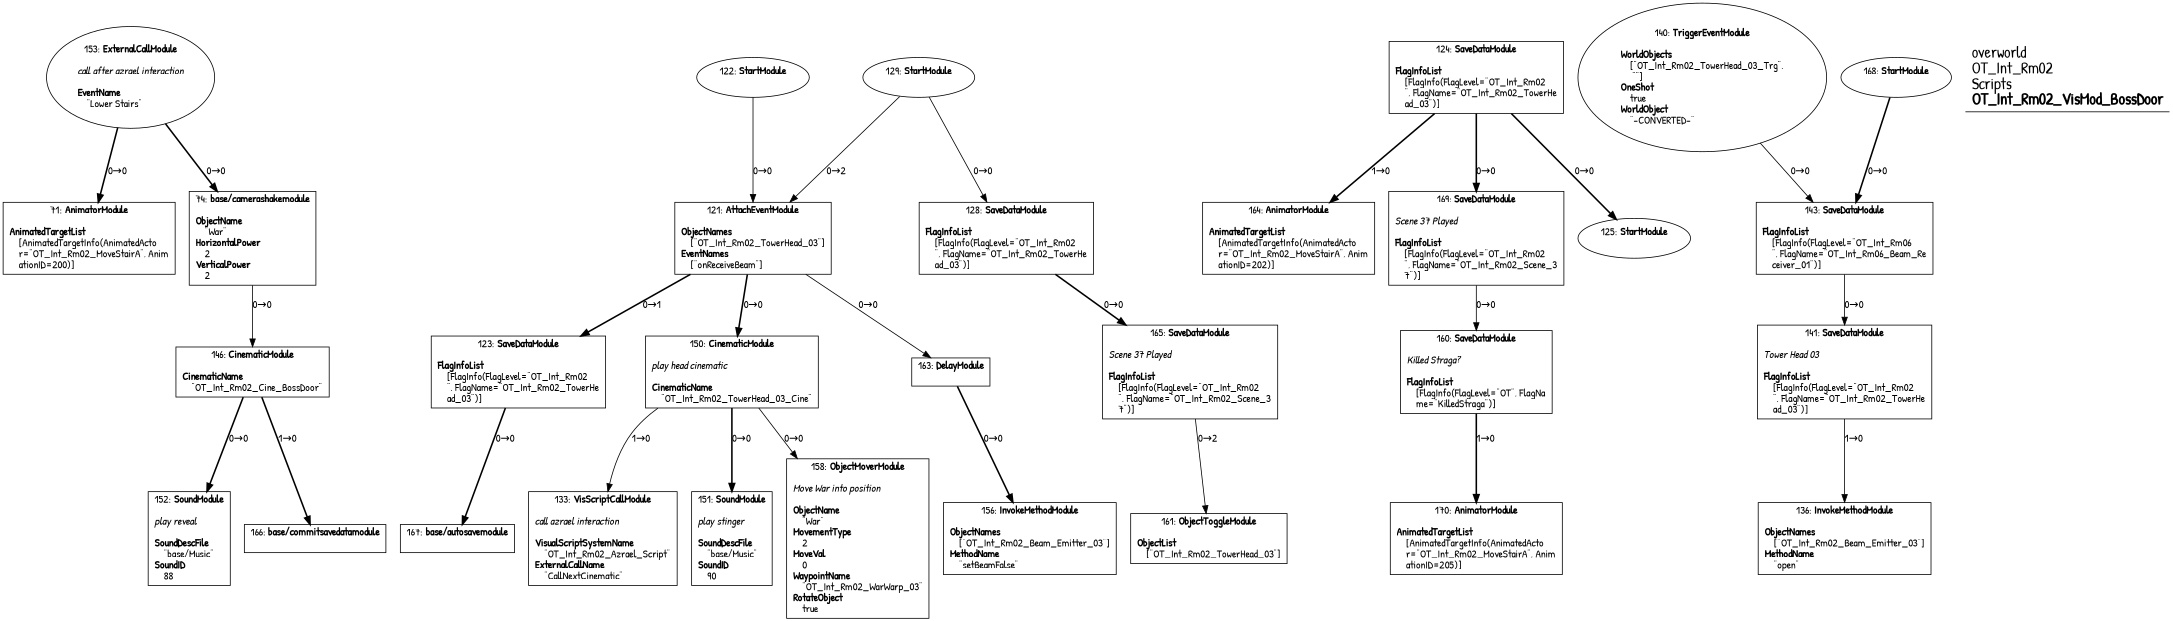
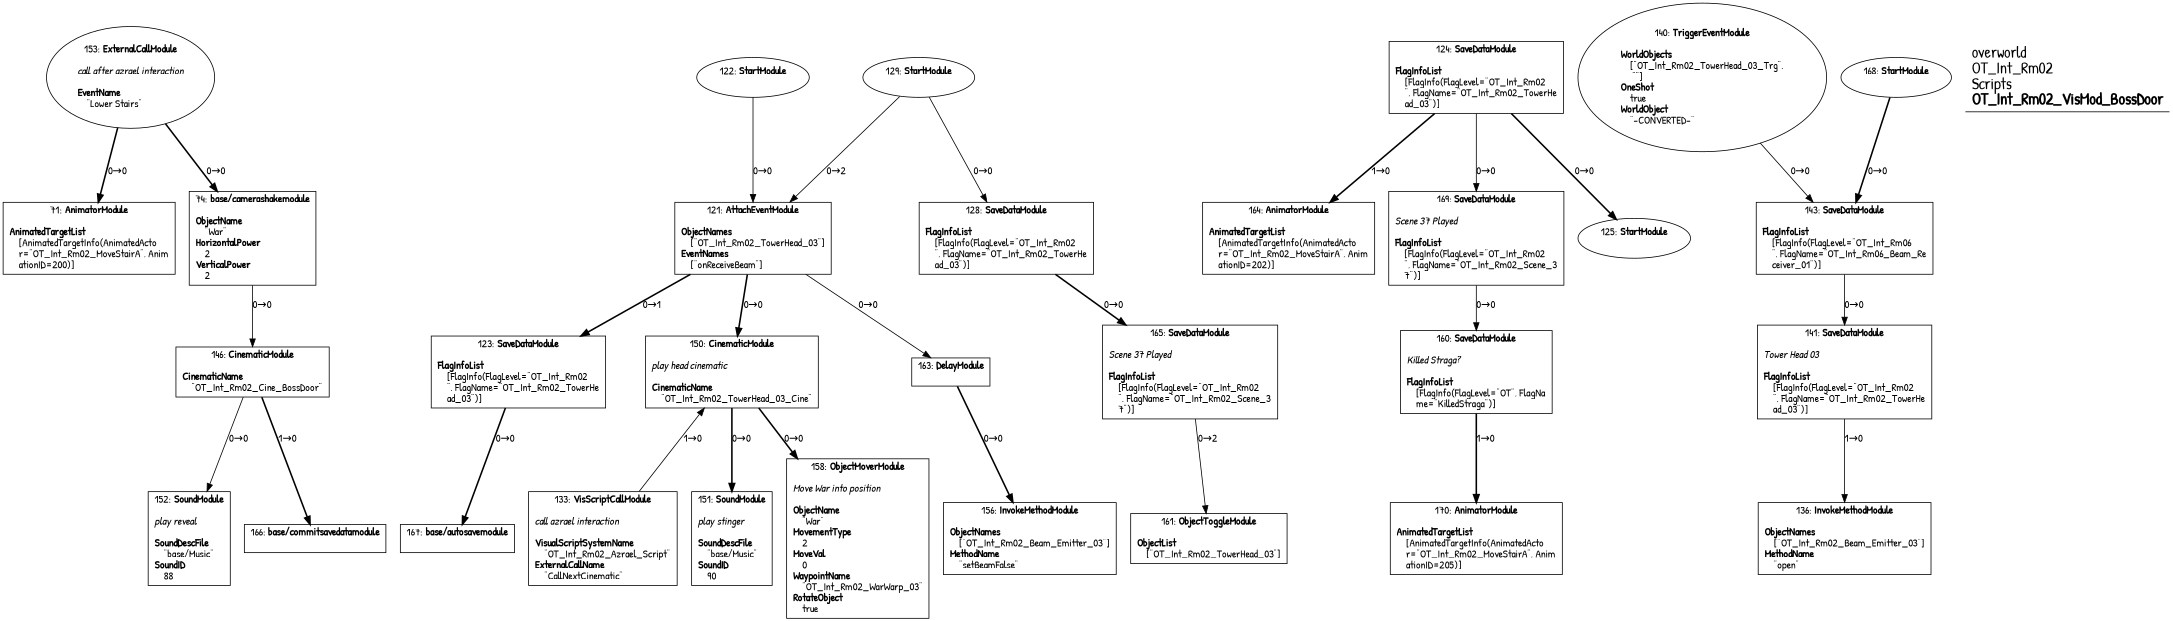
(1476, 148) -> (1476, 148)
(776, 430) -> (776, 430)
(227, 441) -> (227, 441)
(626, 441) -> (669, 453)
